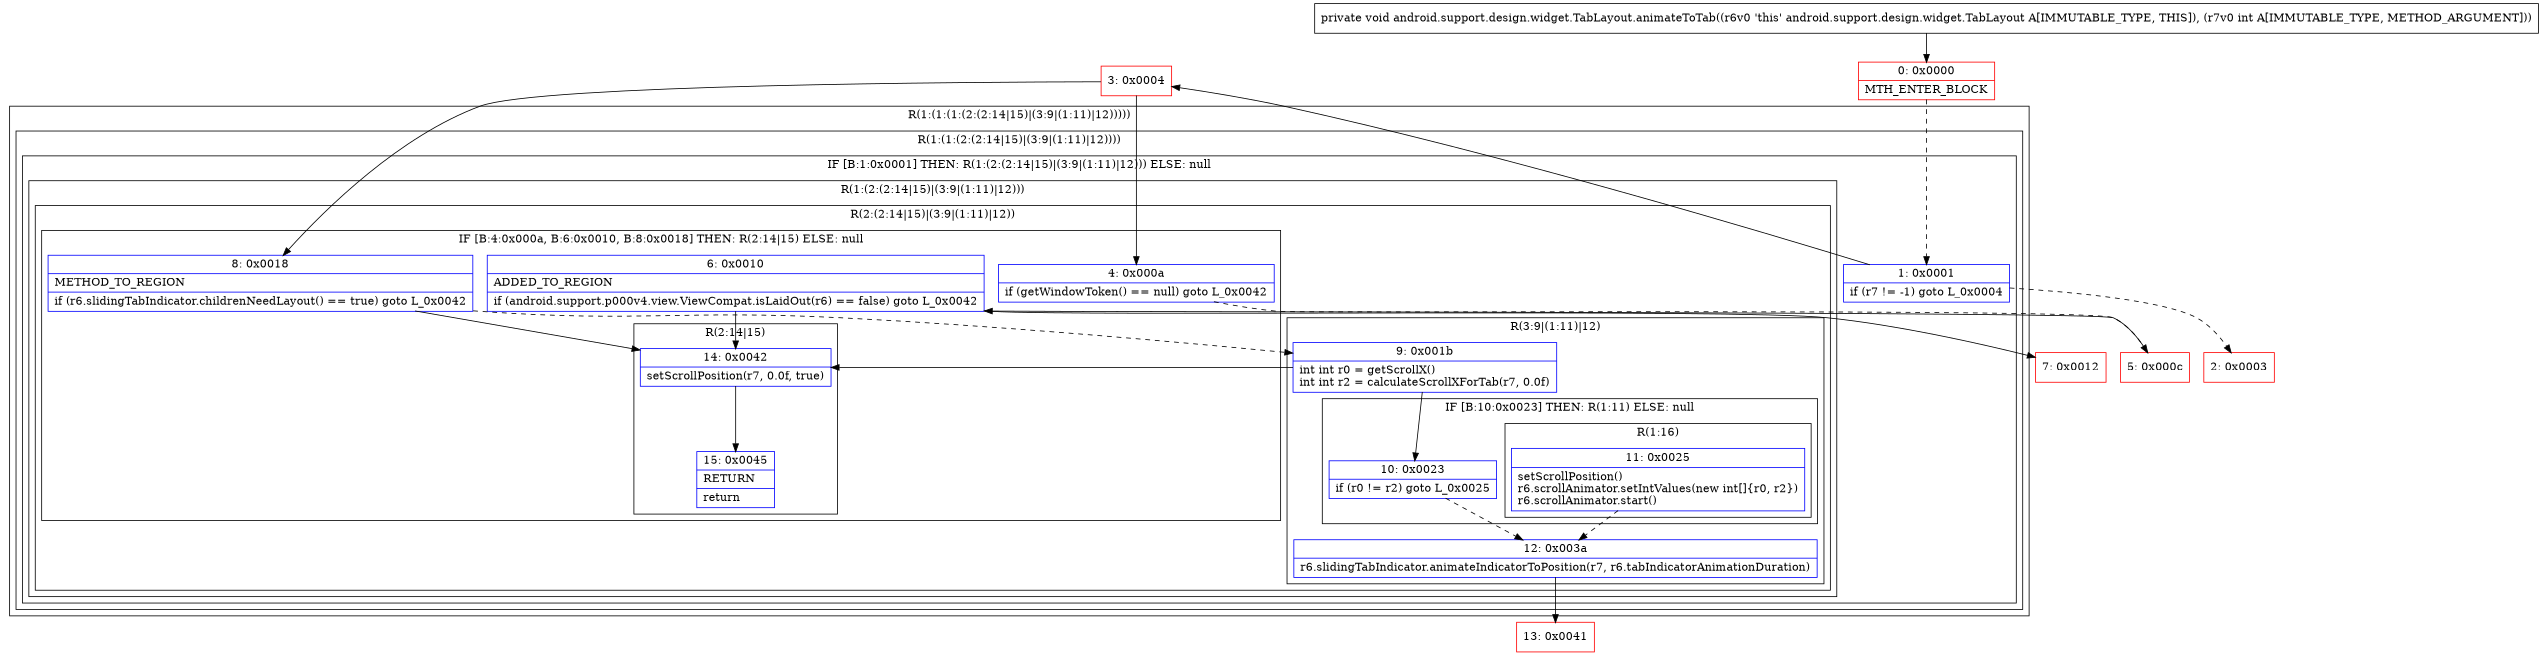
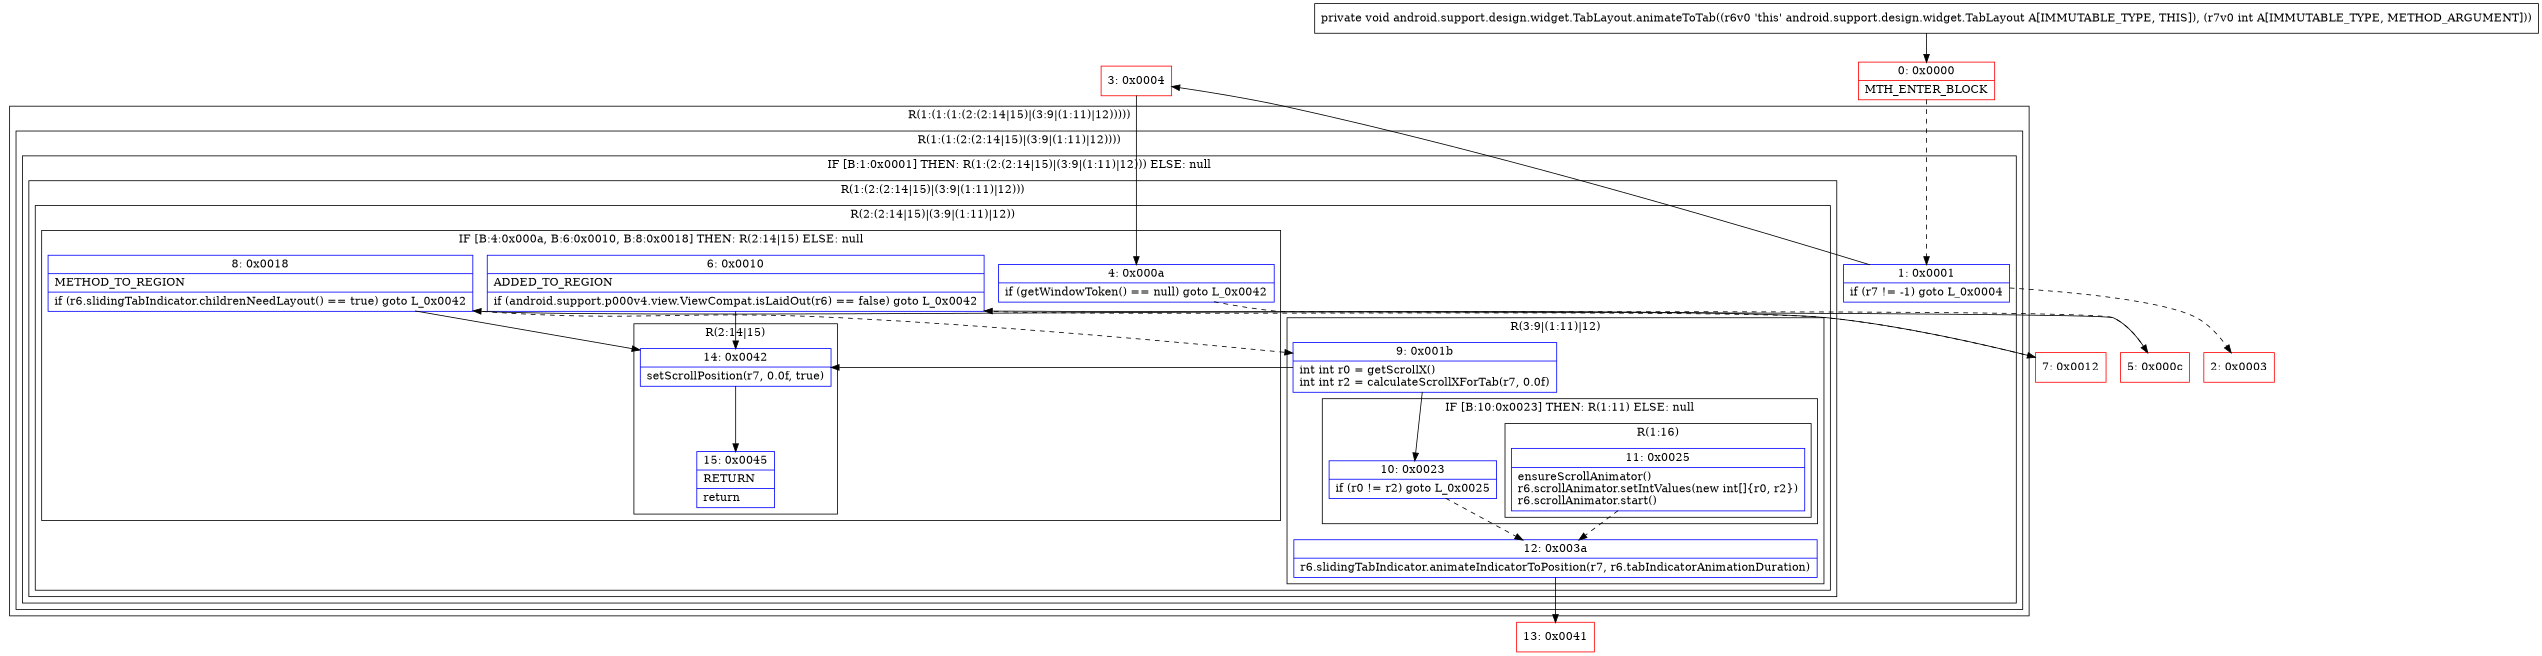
(669, 89) -> (949, 313)
(1508, 313) -> (1508, 313)
(1570, 477) -> (1585, 477)
